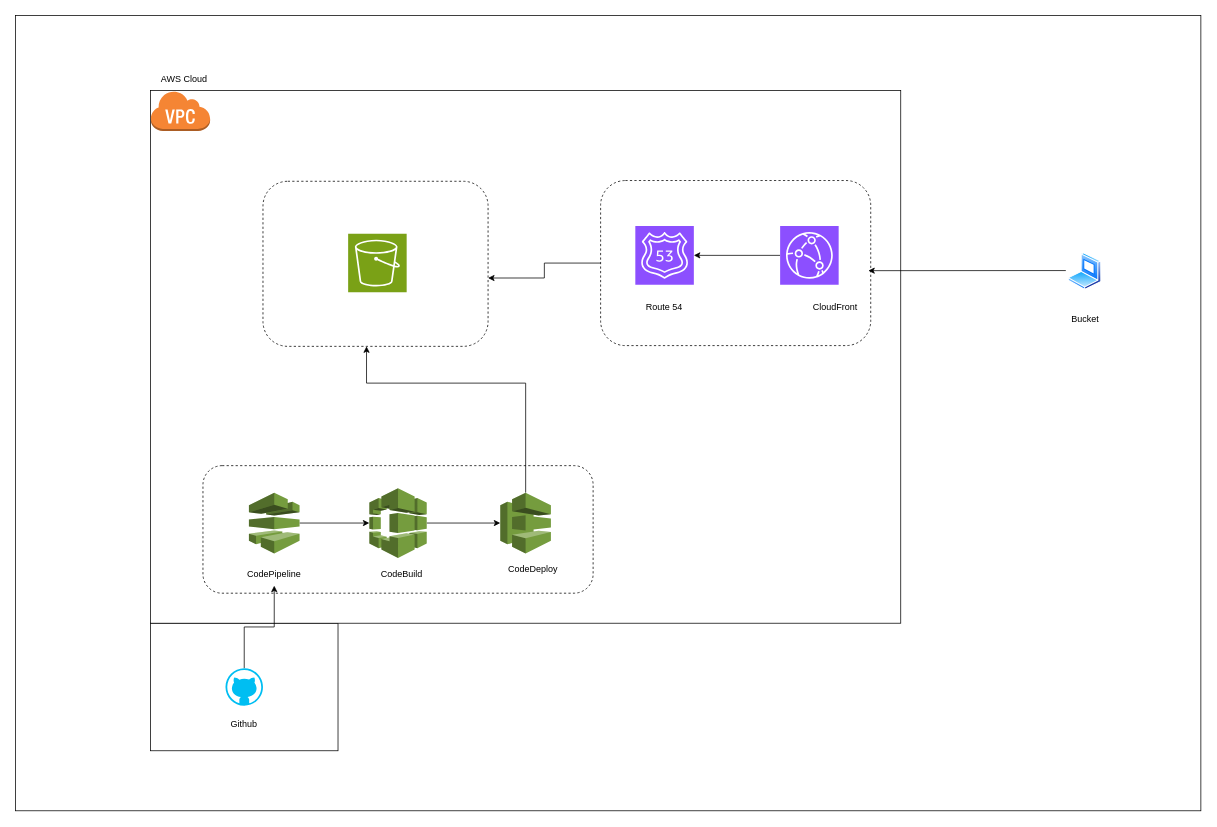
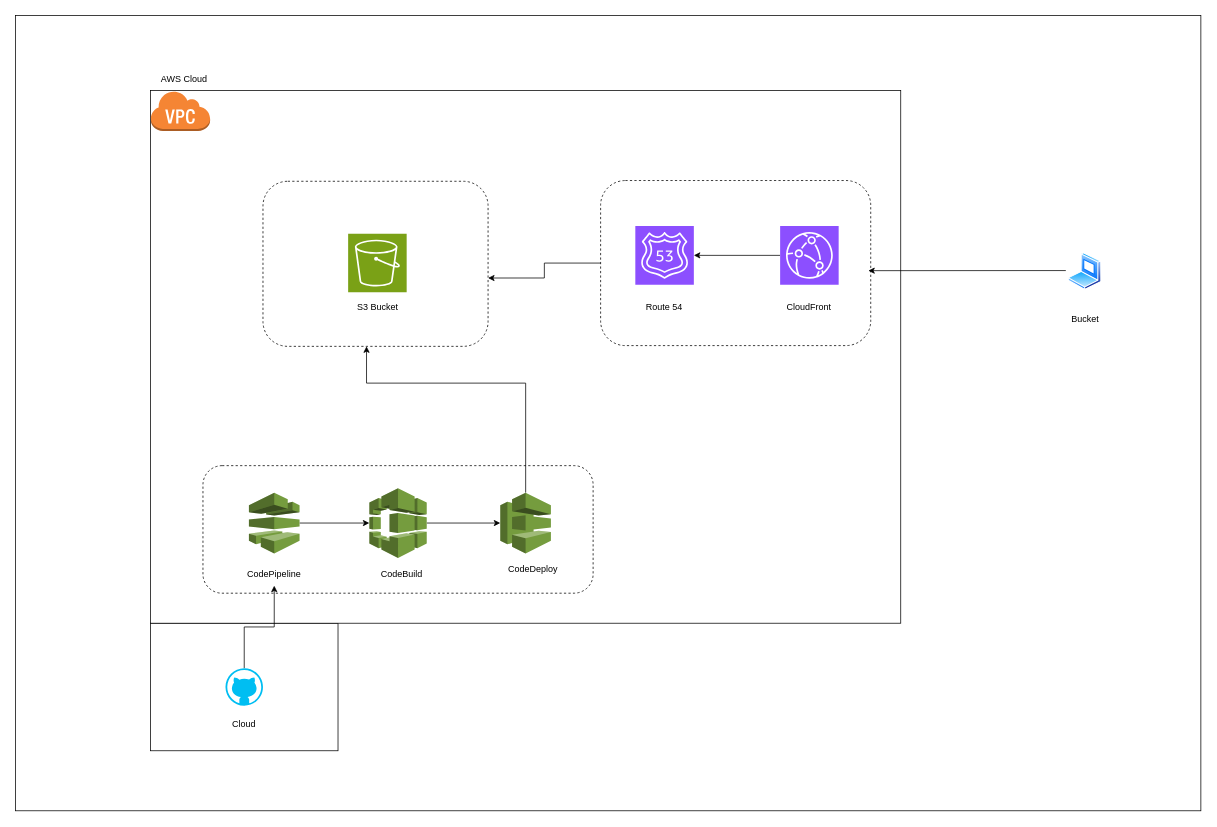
none -> (377, 307)
(835, 307) -> (809, 307)
(244, 724) -> (244, 724)
